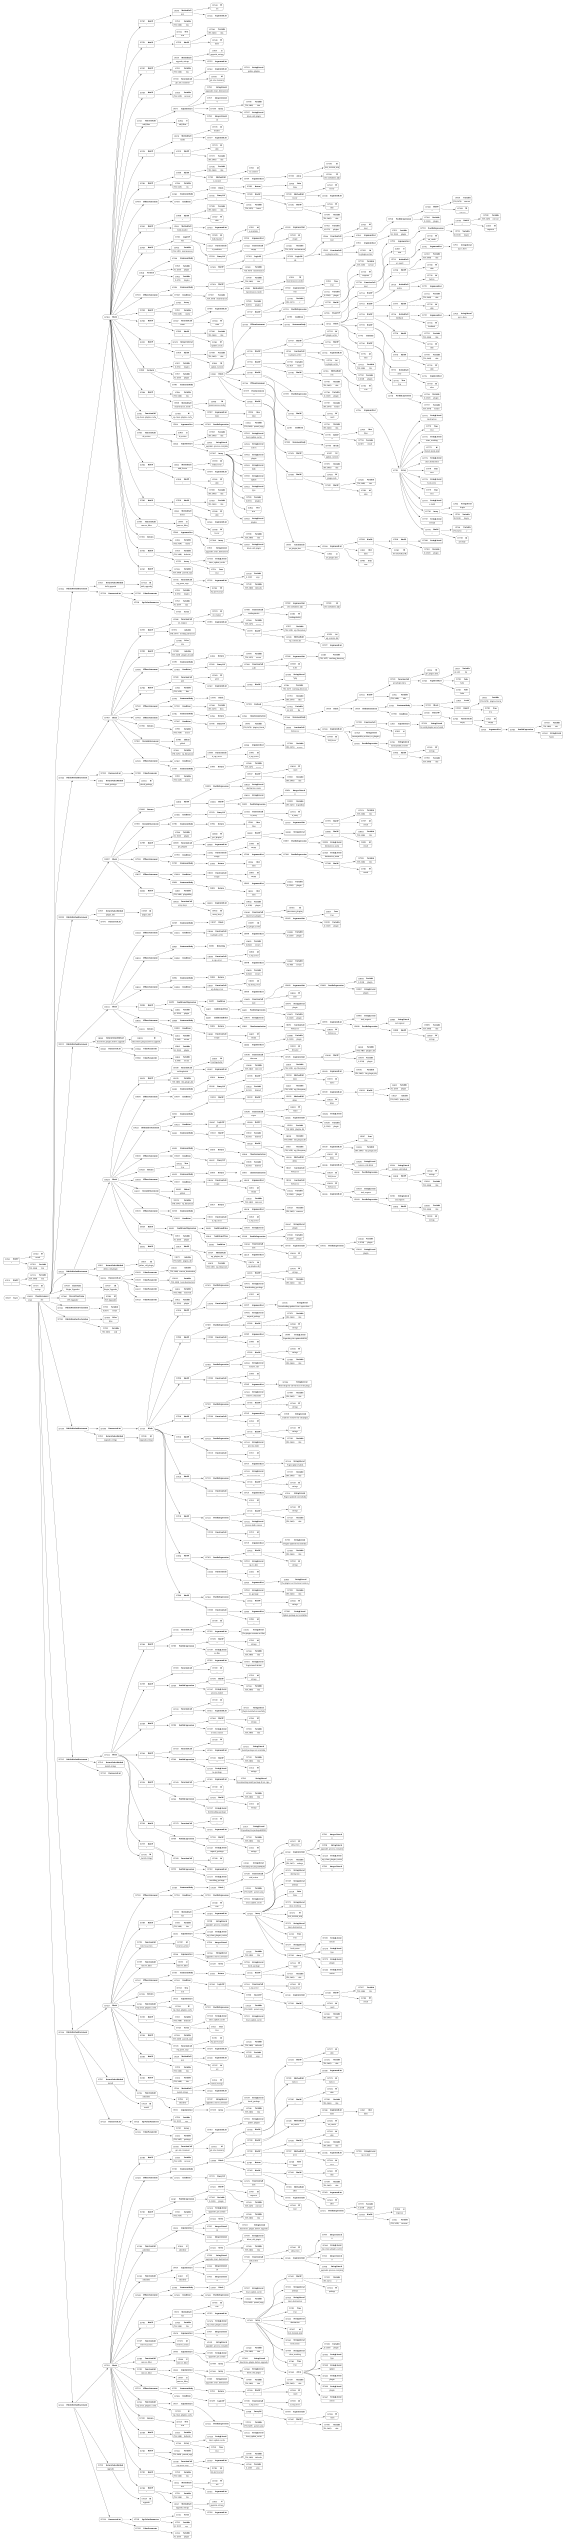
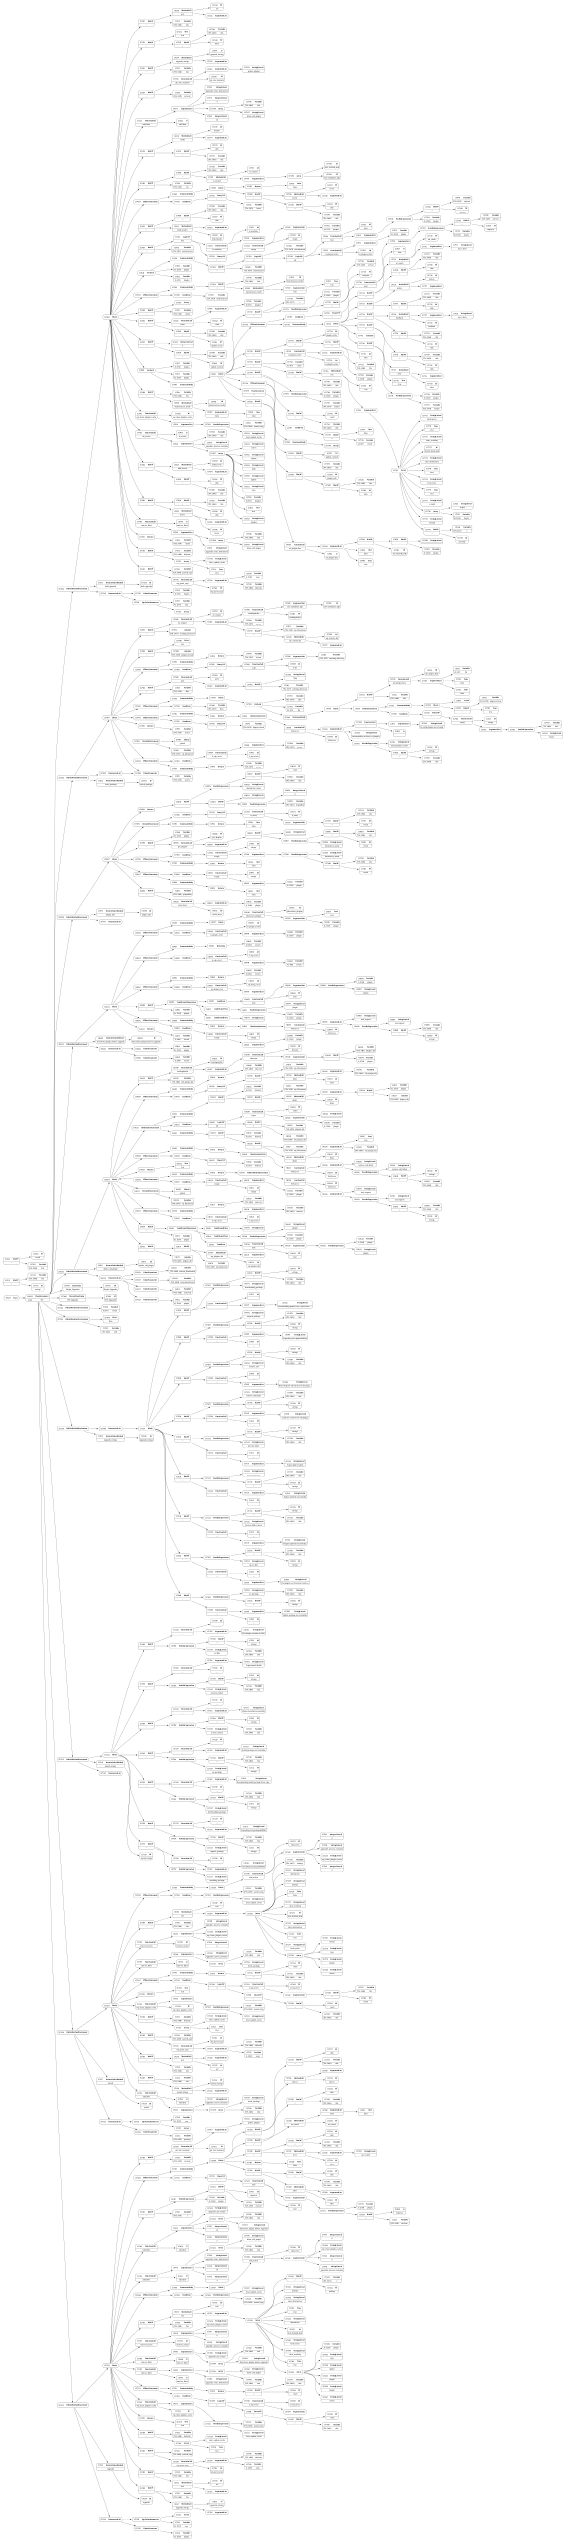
(128, 729) -> (120, 748)
(258, 1173) -> (258, 1173)
(125, 1181) -> (127, 1179)
